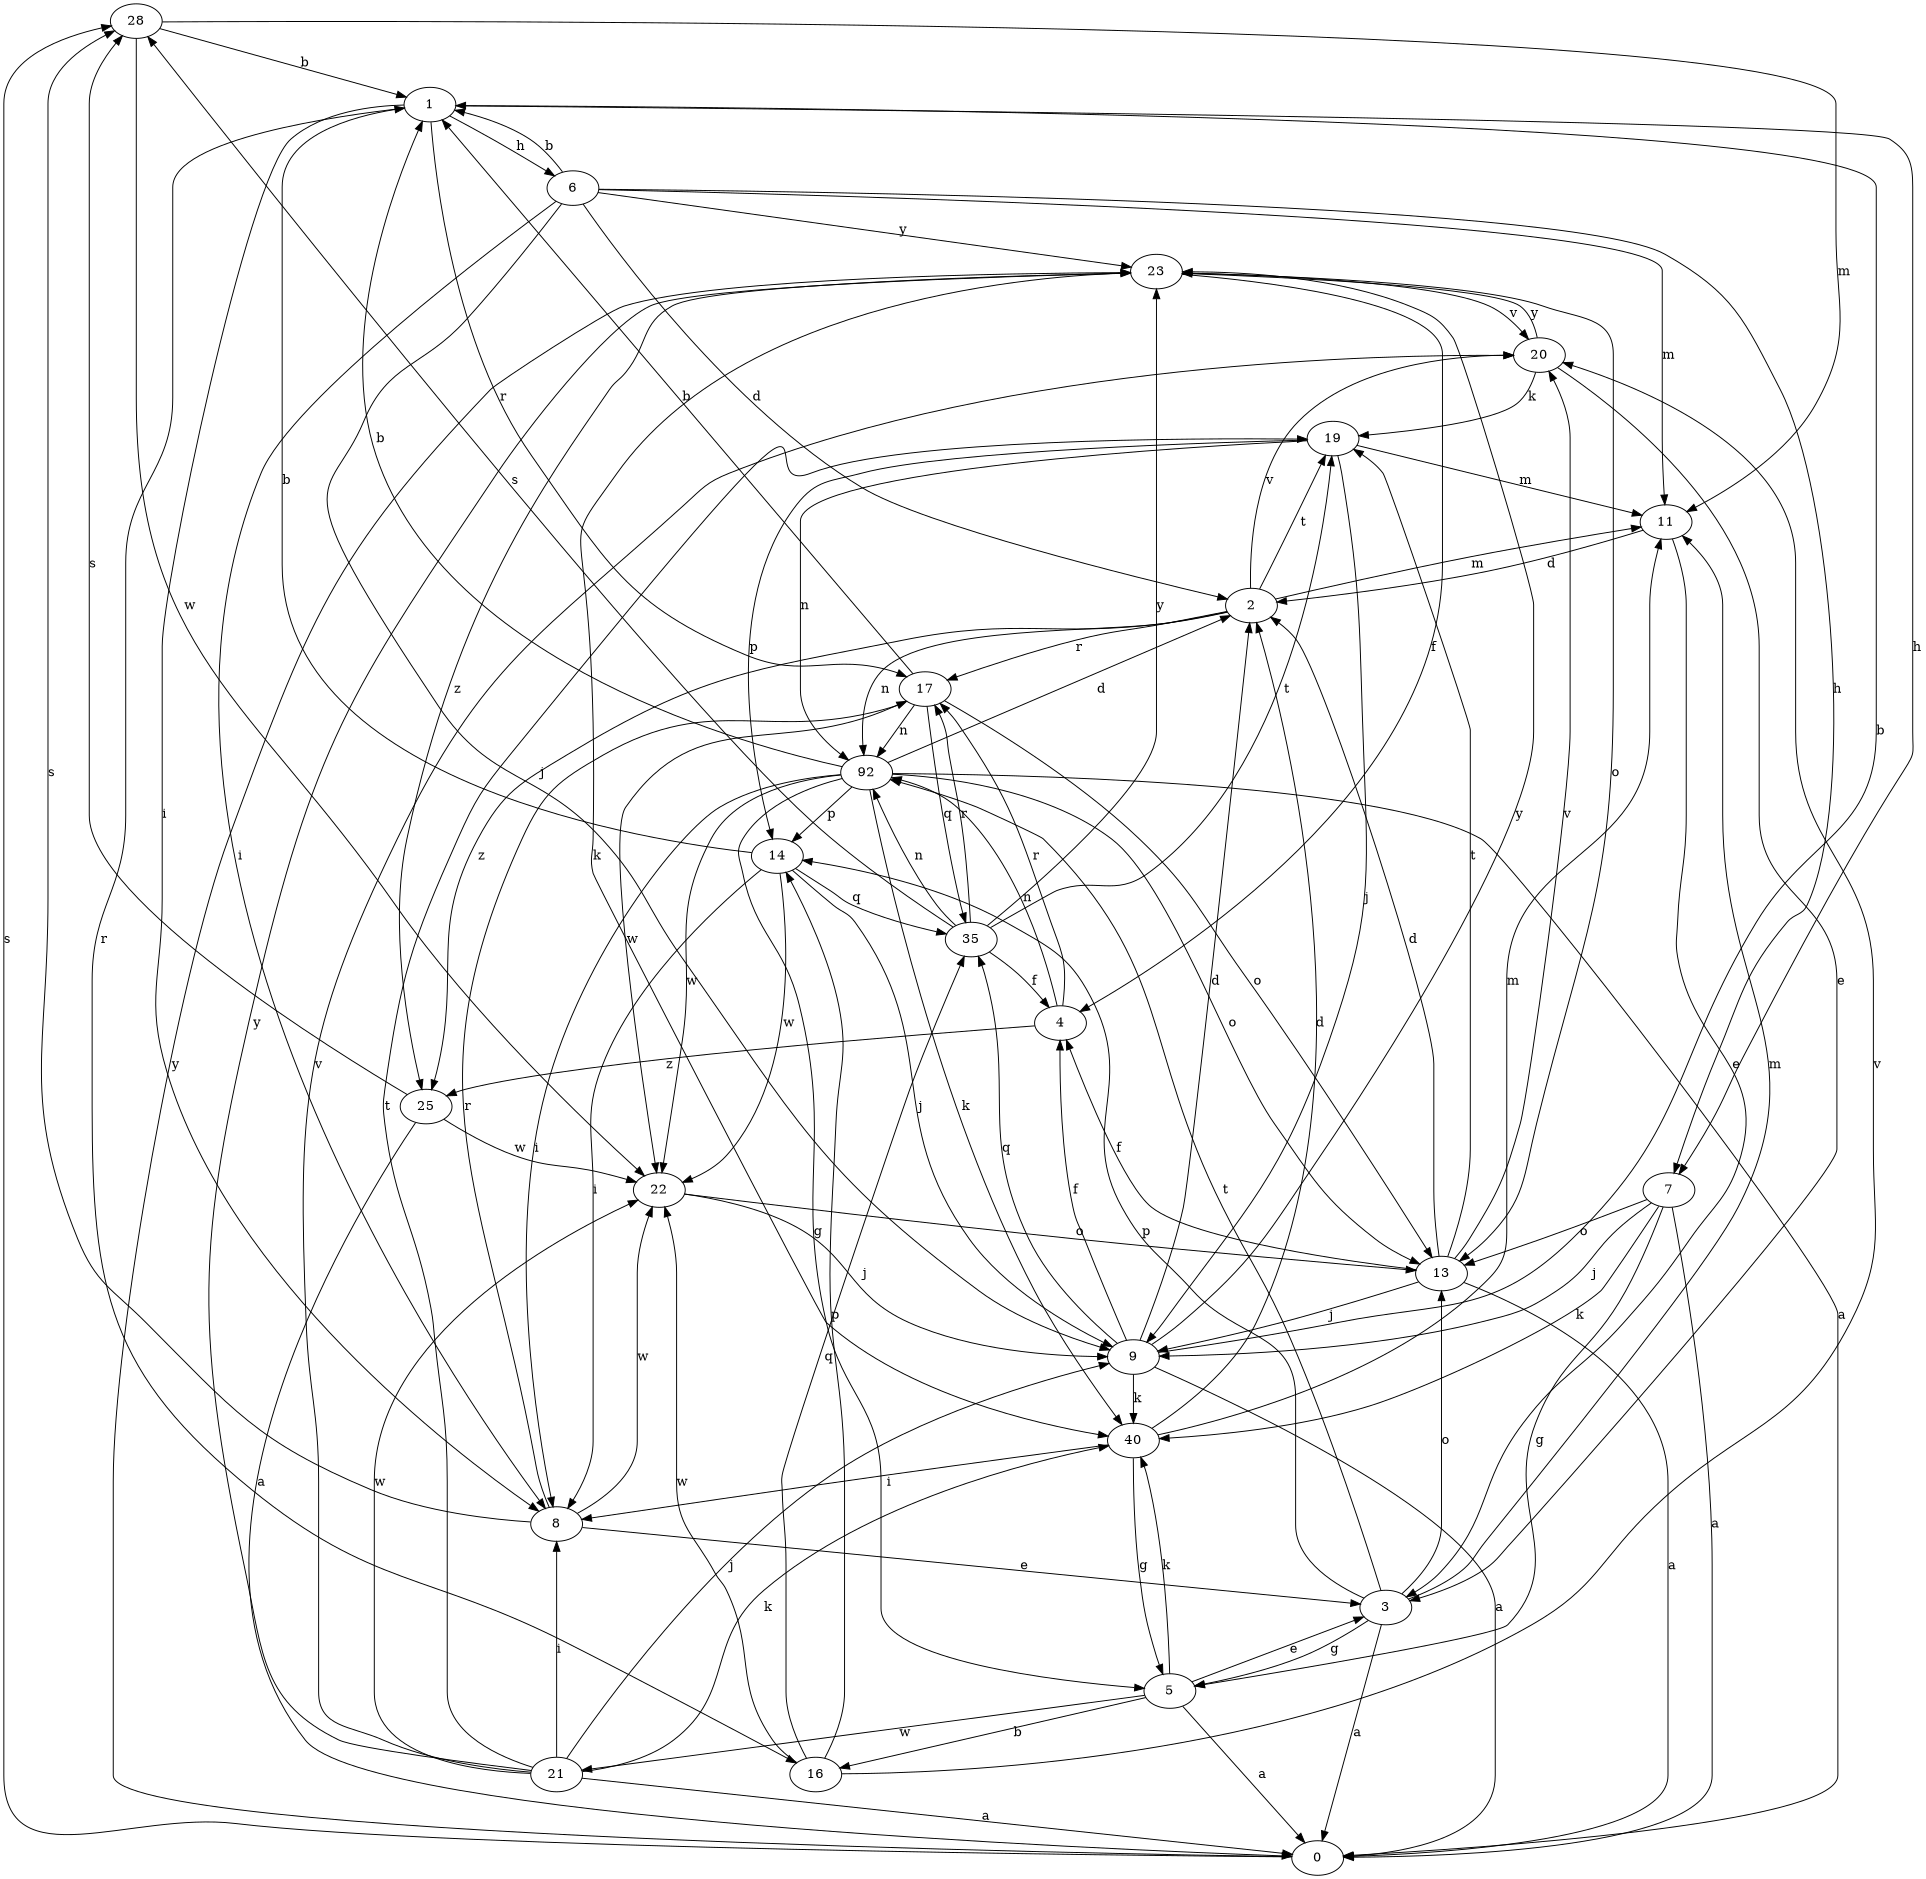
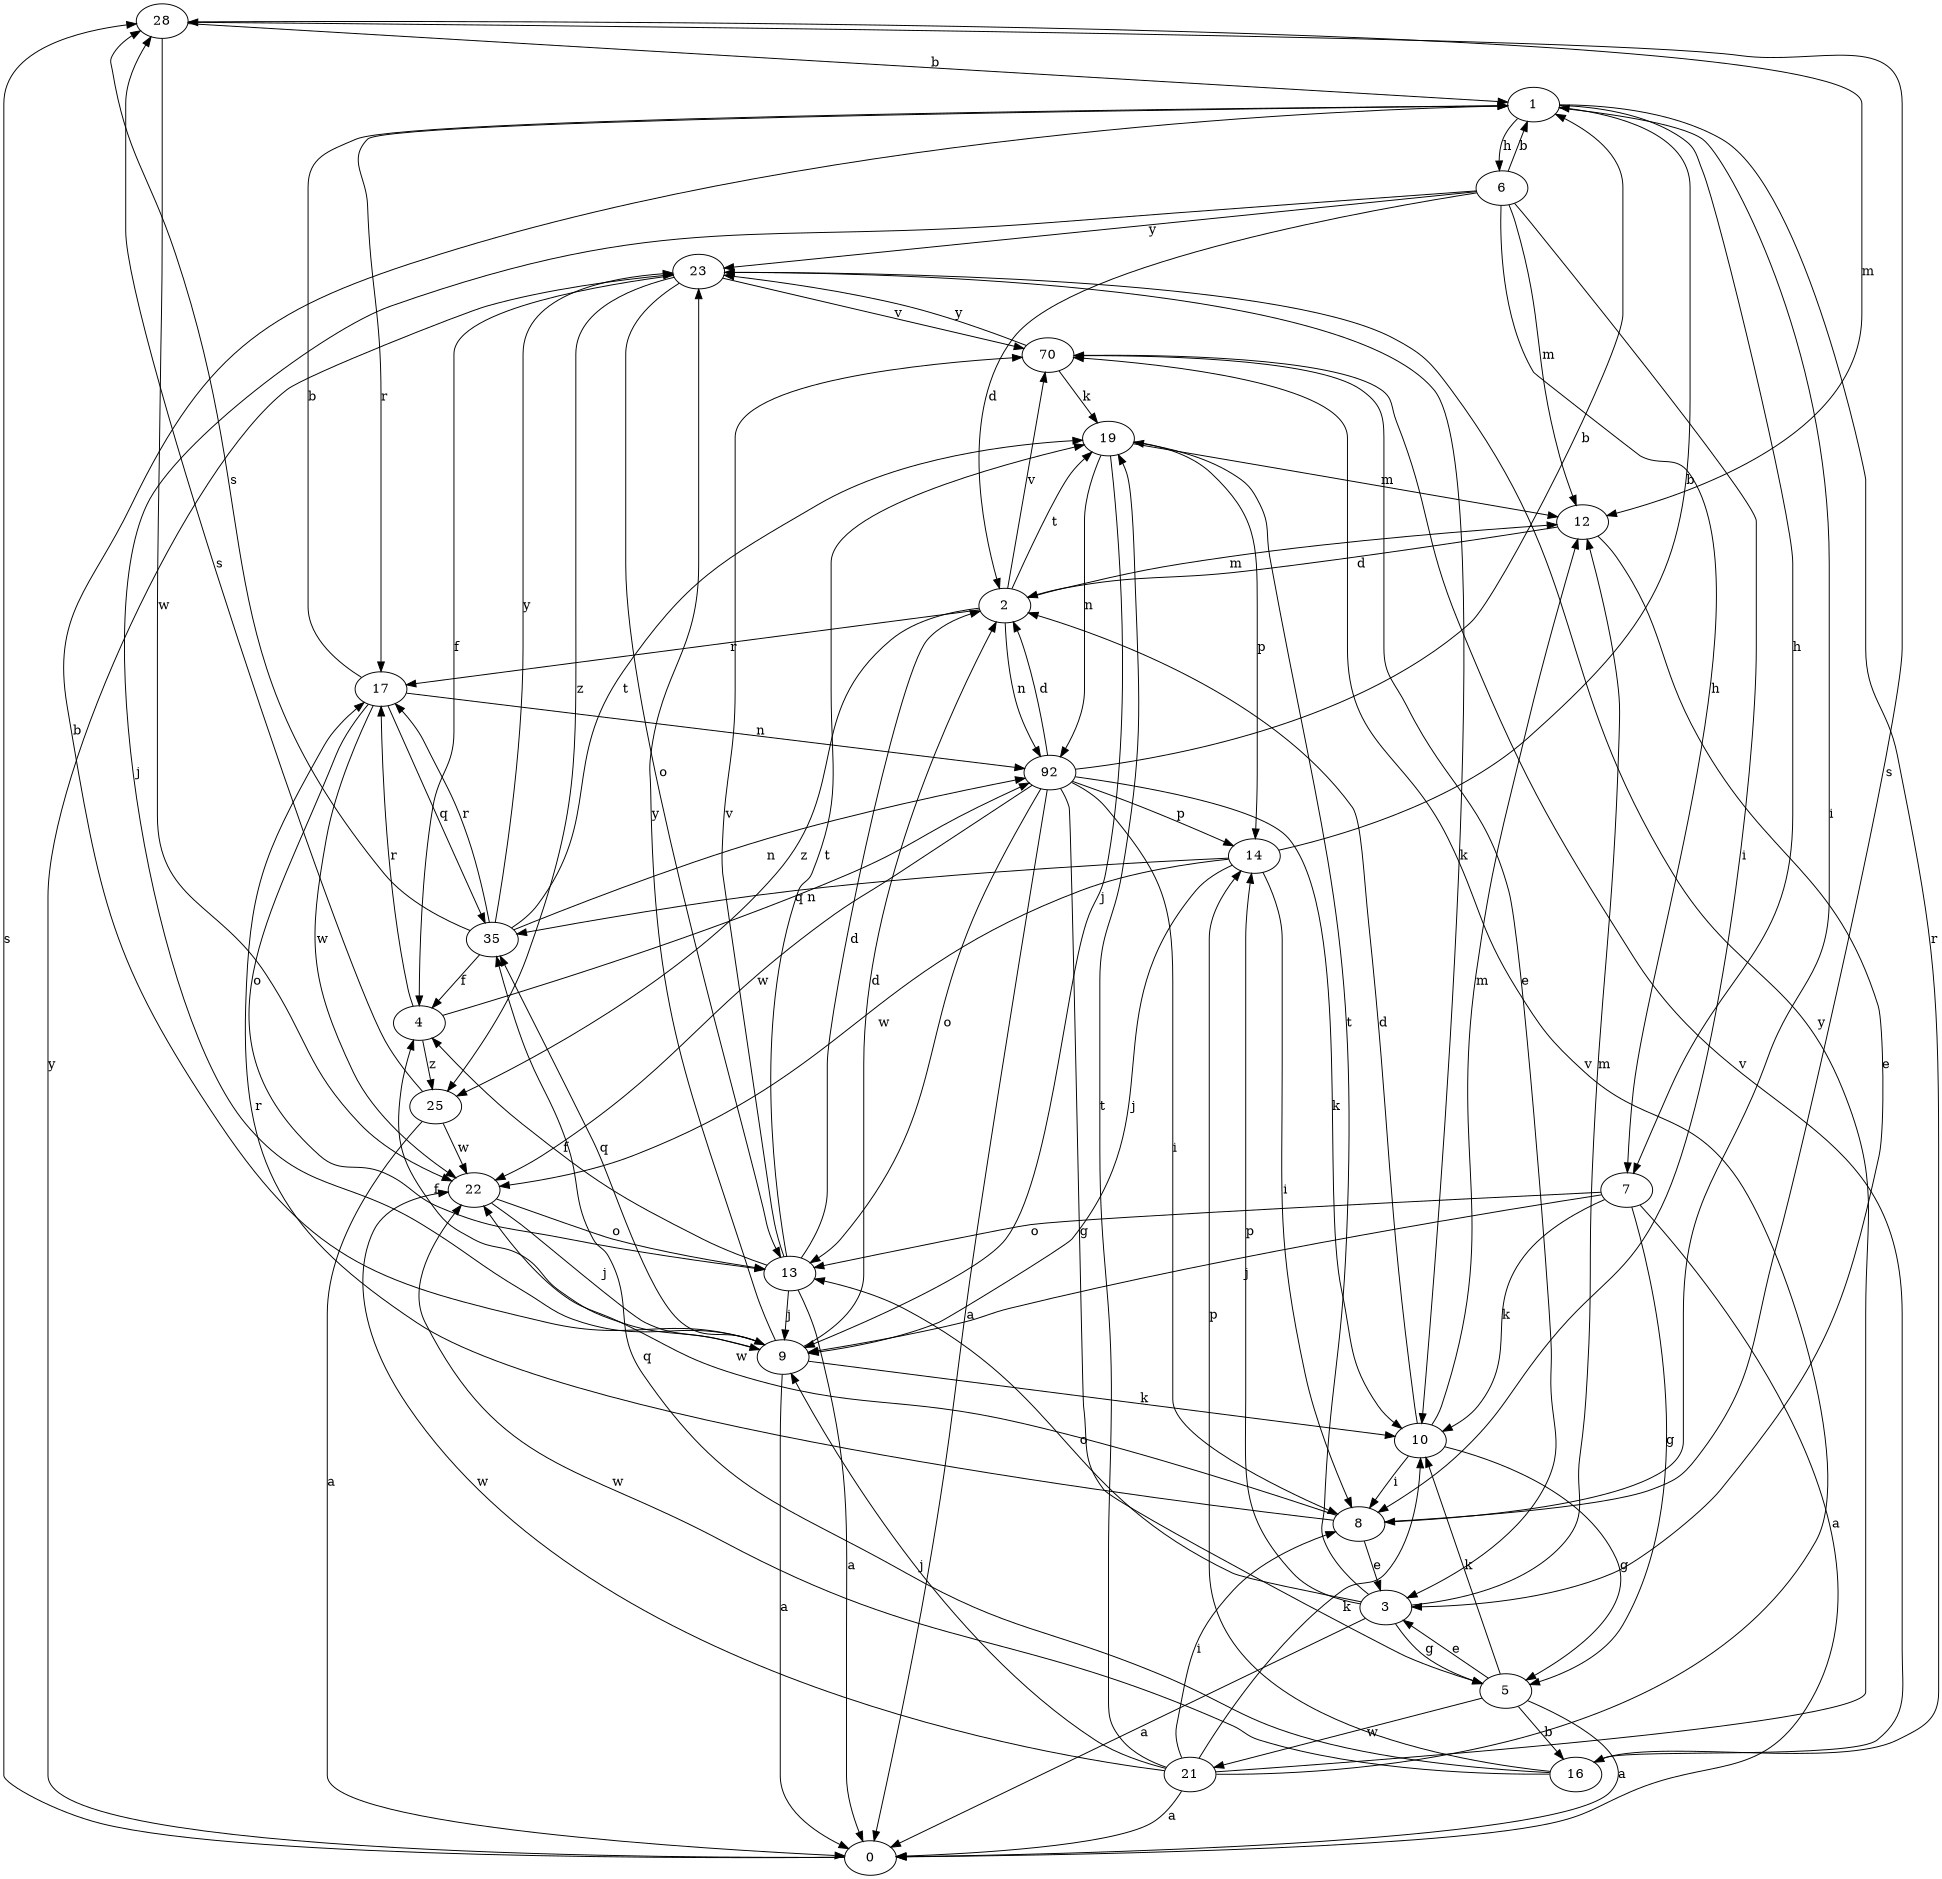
(1539, 355) -> (1048, 355)
(1666, 522) -> (1583, 522)
(1201, 1160) -> (1343, 987)
(1133, 1441) -> (1420, 1441)
